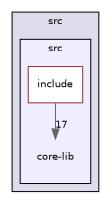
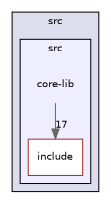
(55, 116) -> (55, 116)
